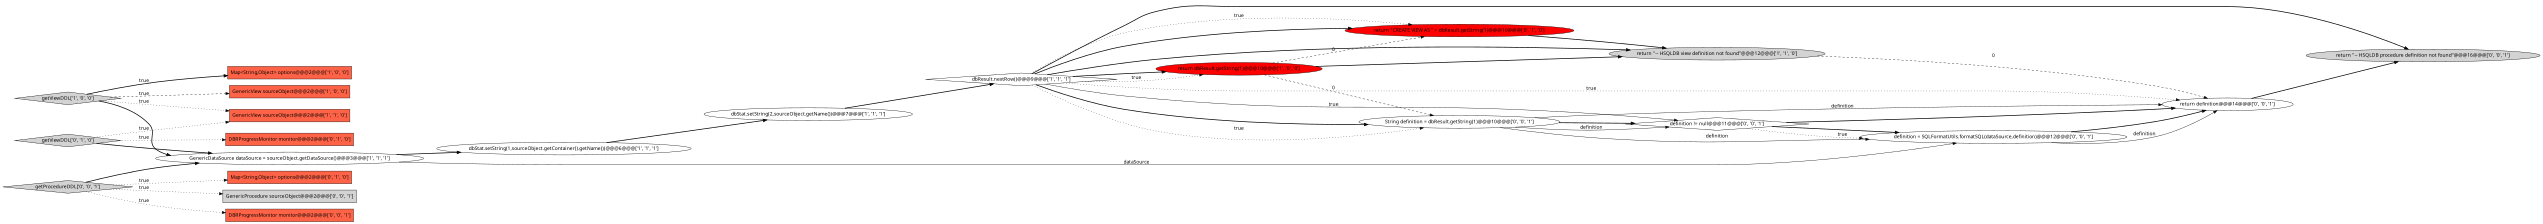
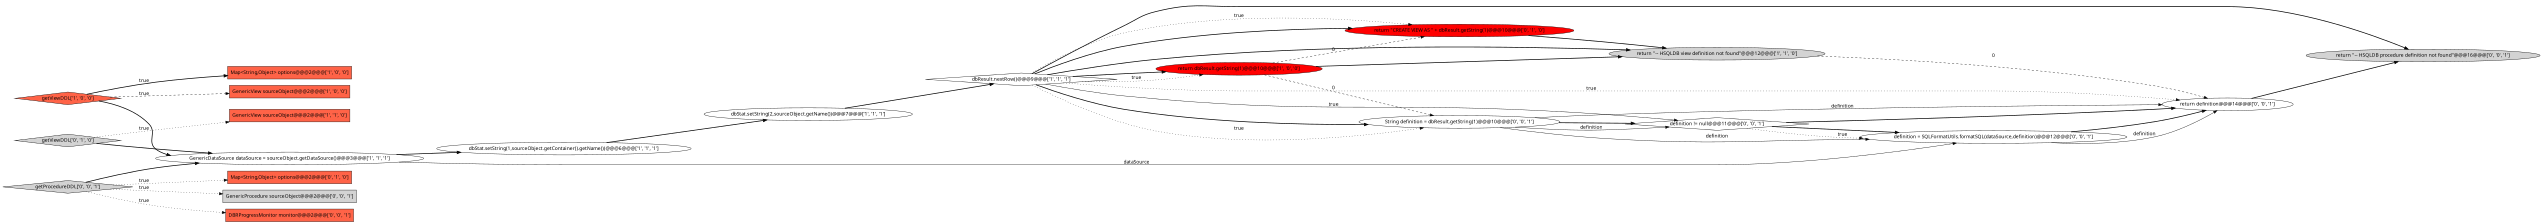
(68, 98) -> (68, 98)
(163, 106) -> none
(290, 139) -> none
